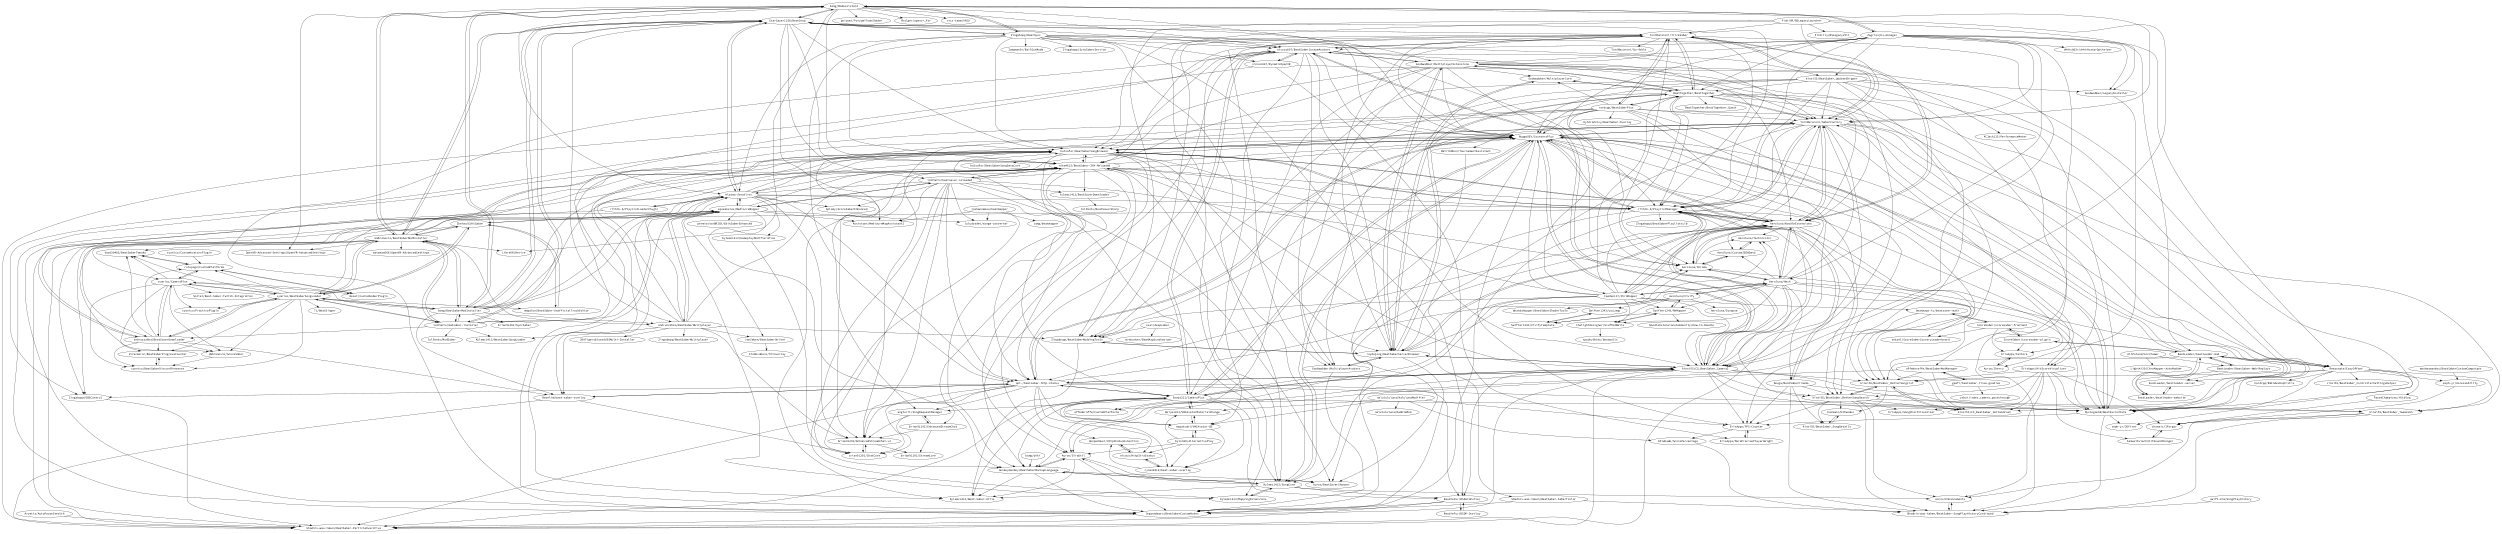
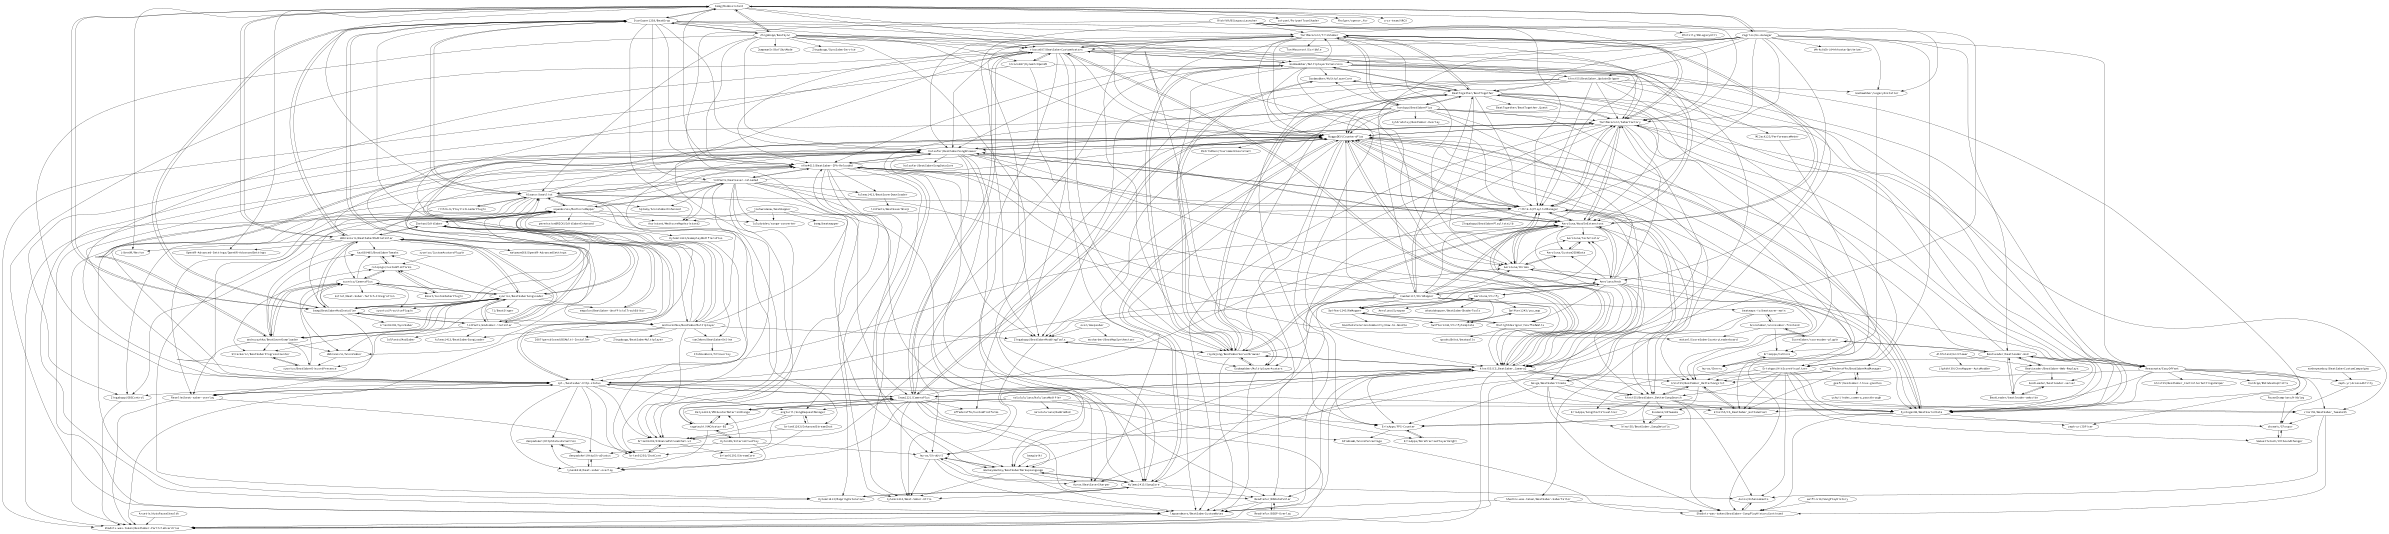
(741, 173) -> none
(91, 308) -> (301, 313)
(1137, 456) -> (590, 456)
